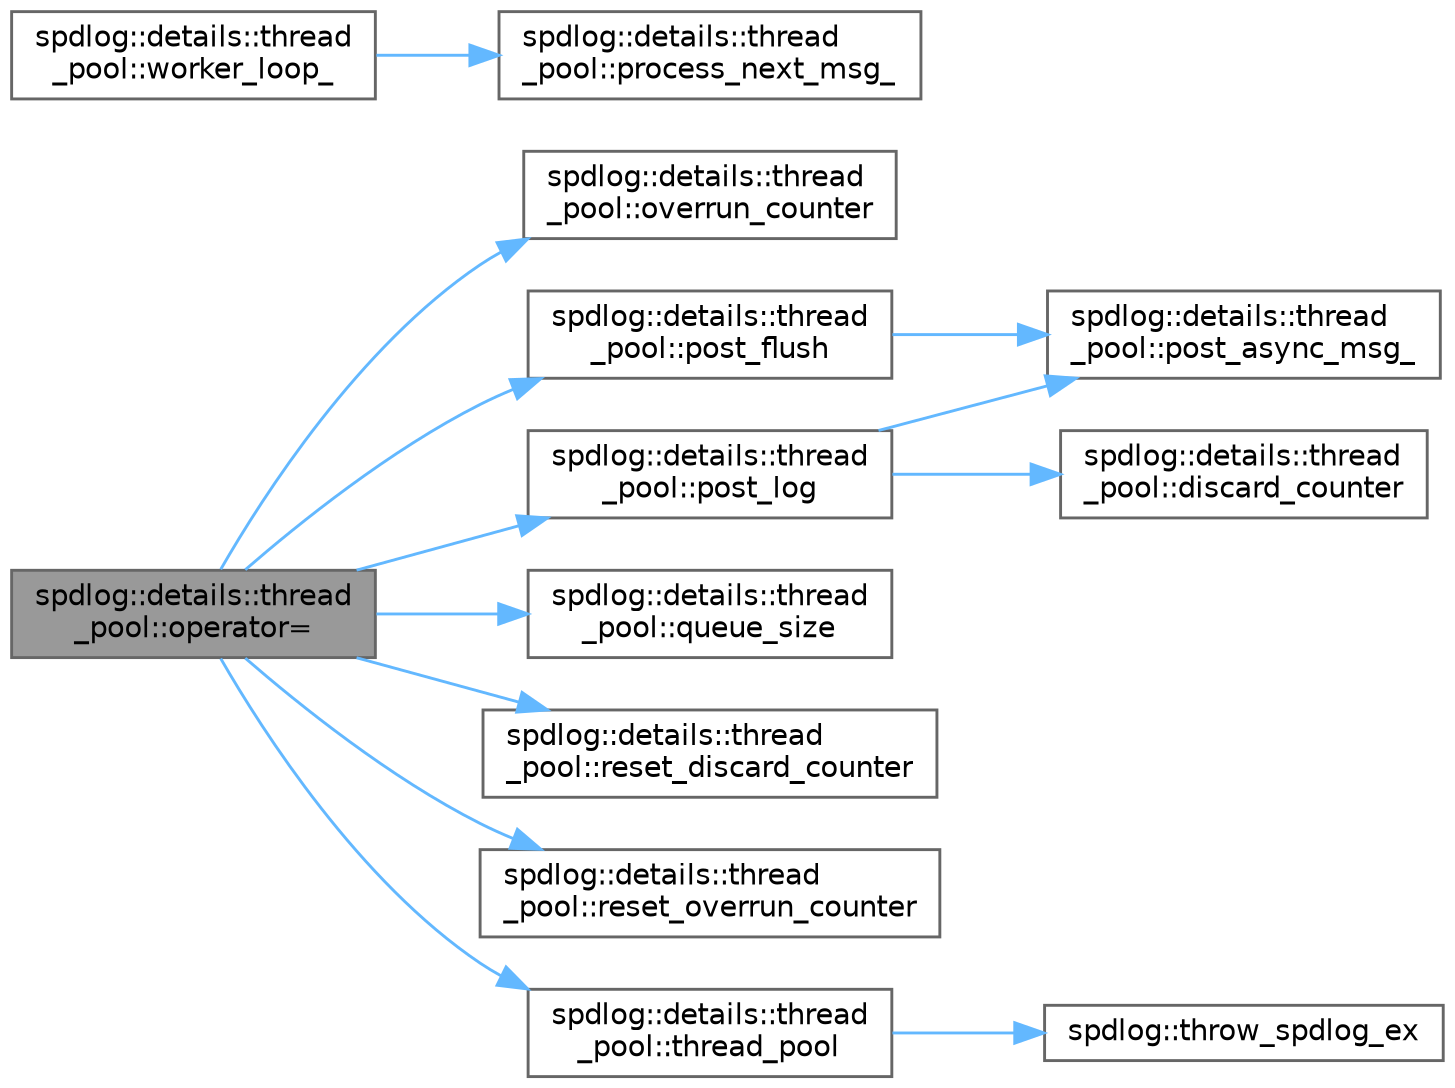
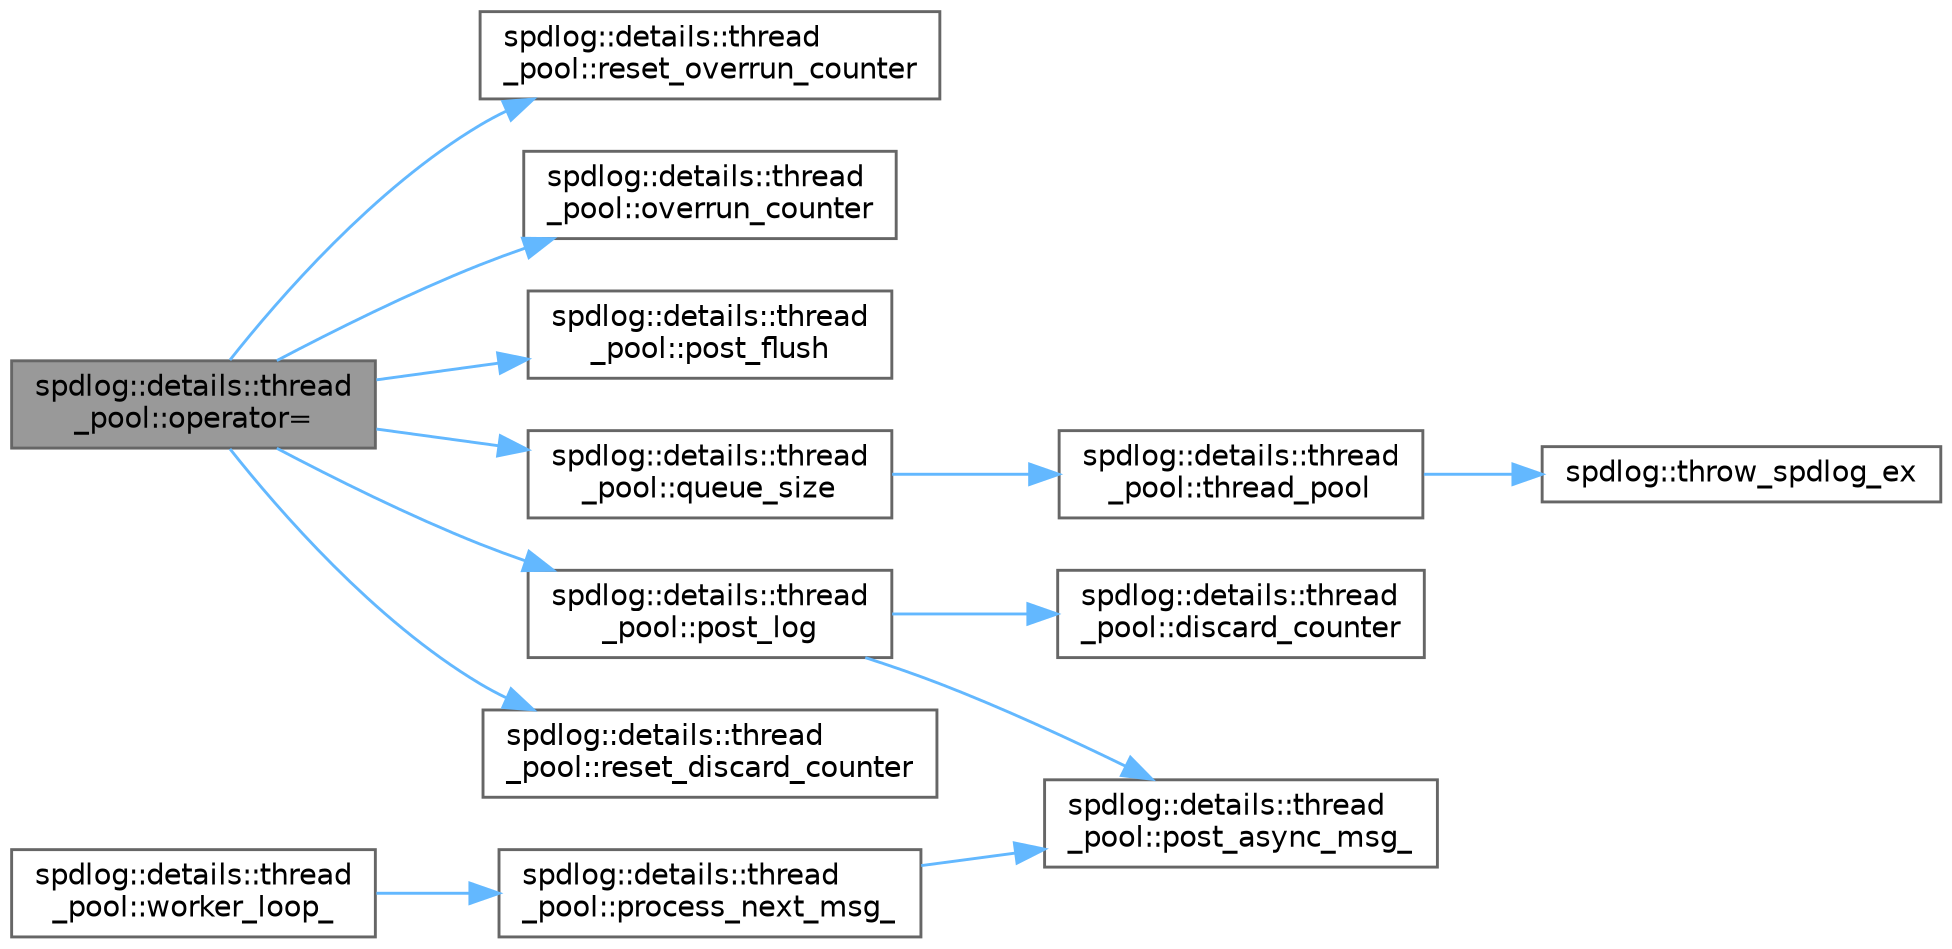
(955, 335) -> (968, 859)
(342, 834) -> (961, 474)
